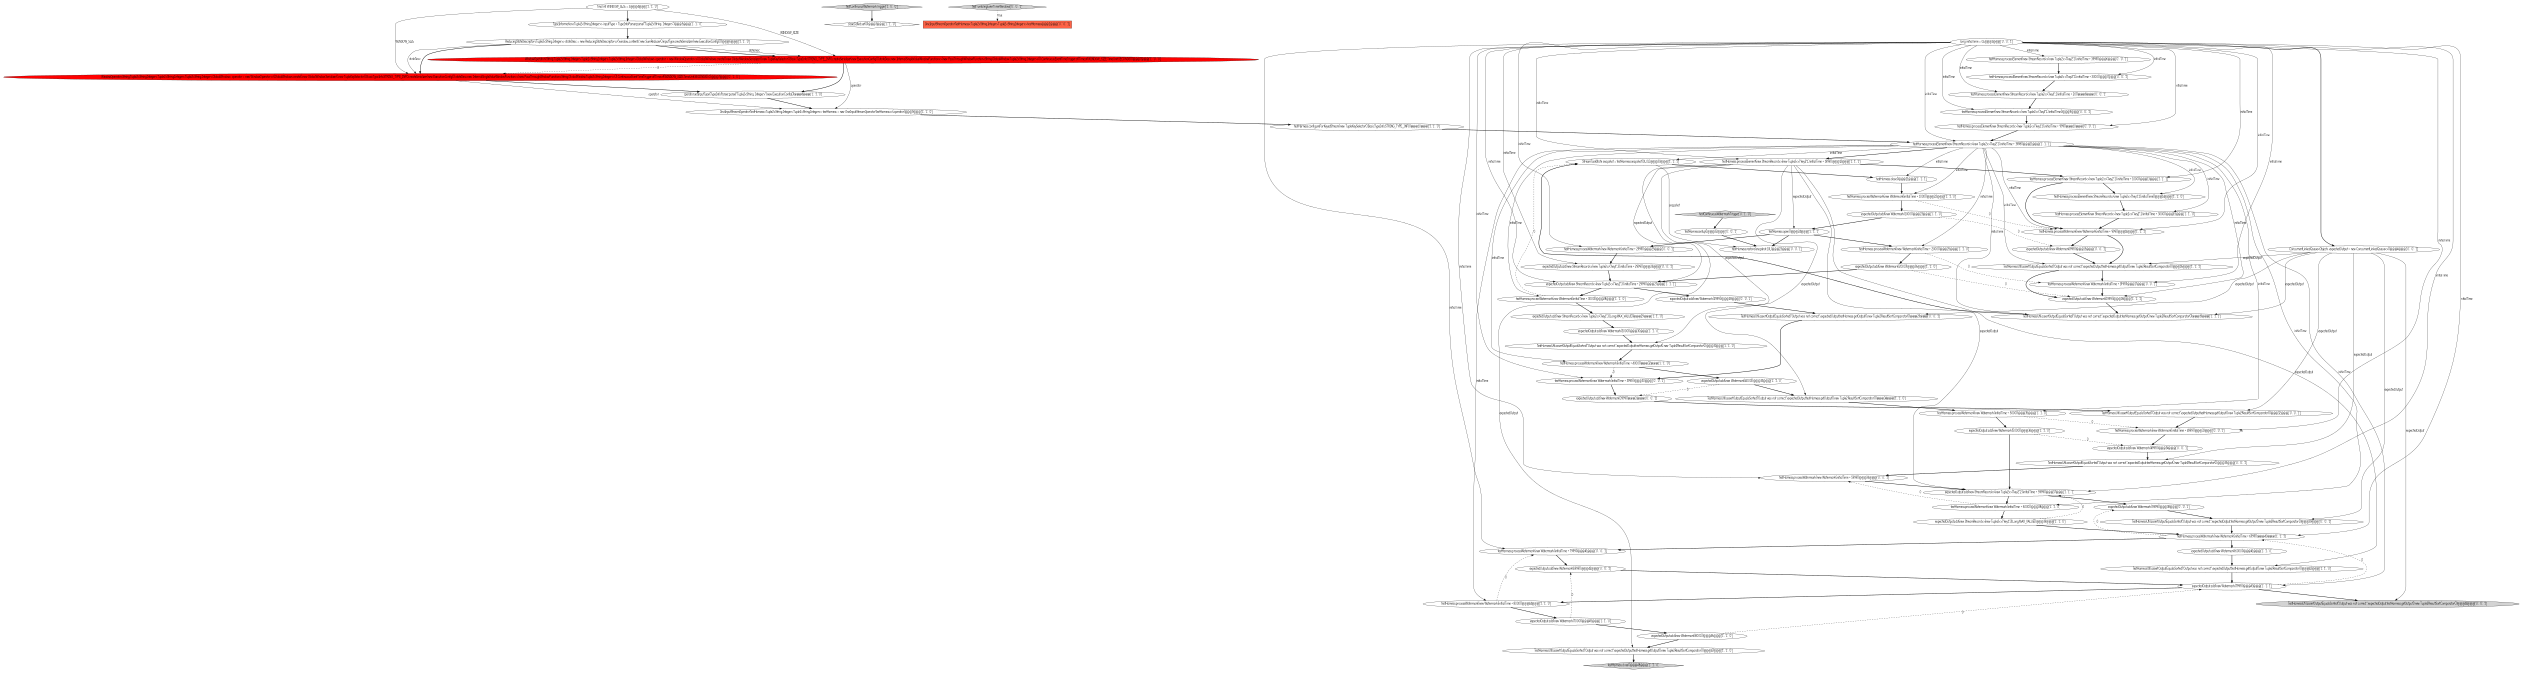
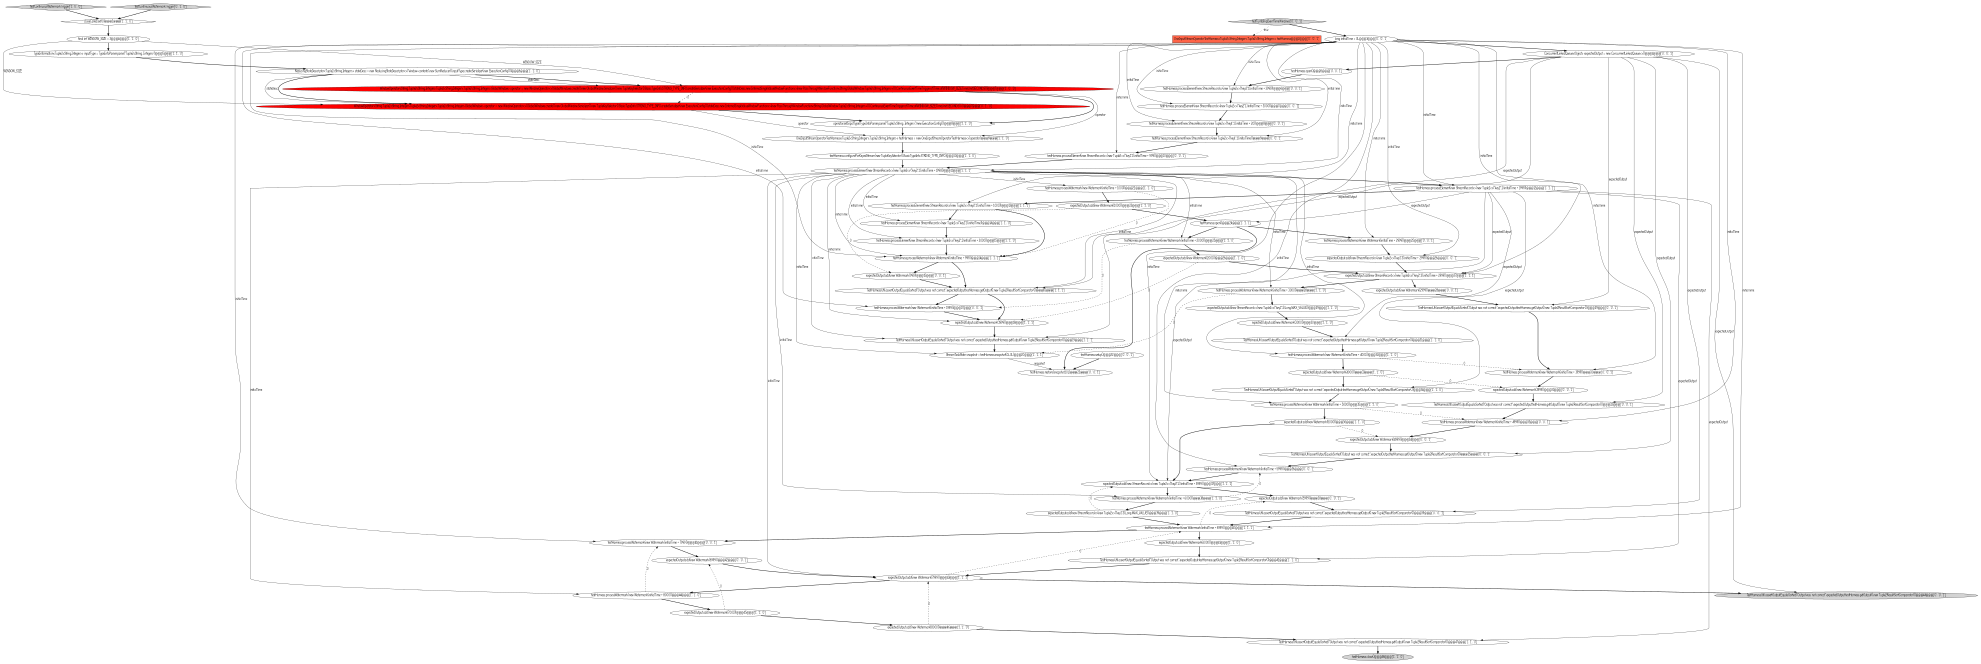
none -> (108, 30)
none -> (1317, 30)
none -> (1317, 71)
(1902, 179) -> none
(1719, 222) -> (135, 14)
(1634, 666) -> (1378, 657)
